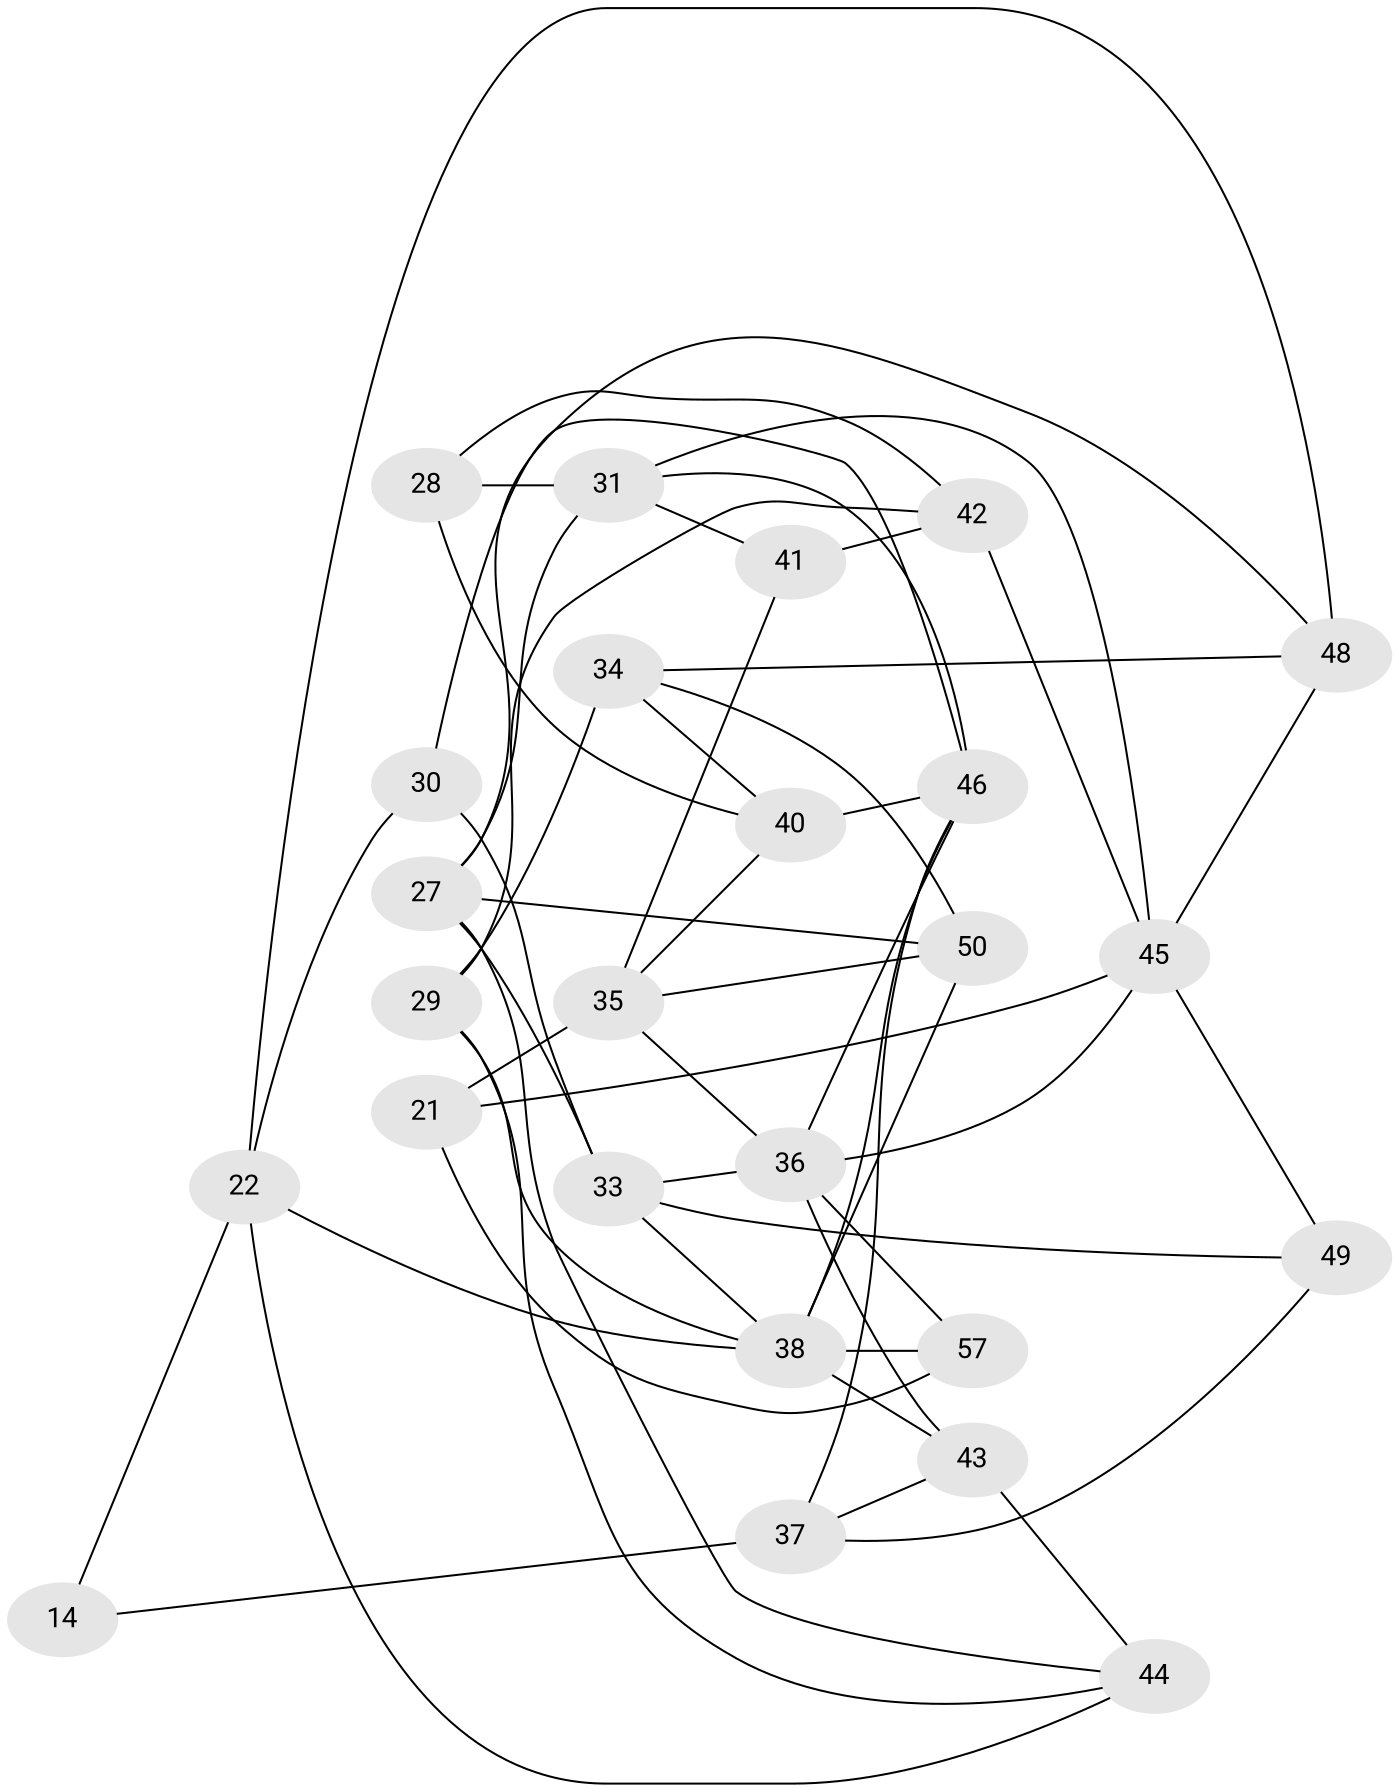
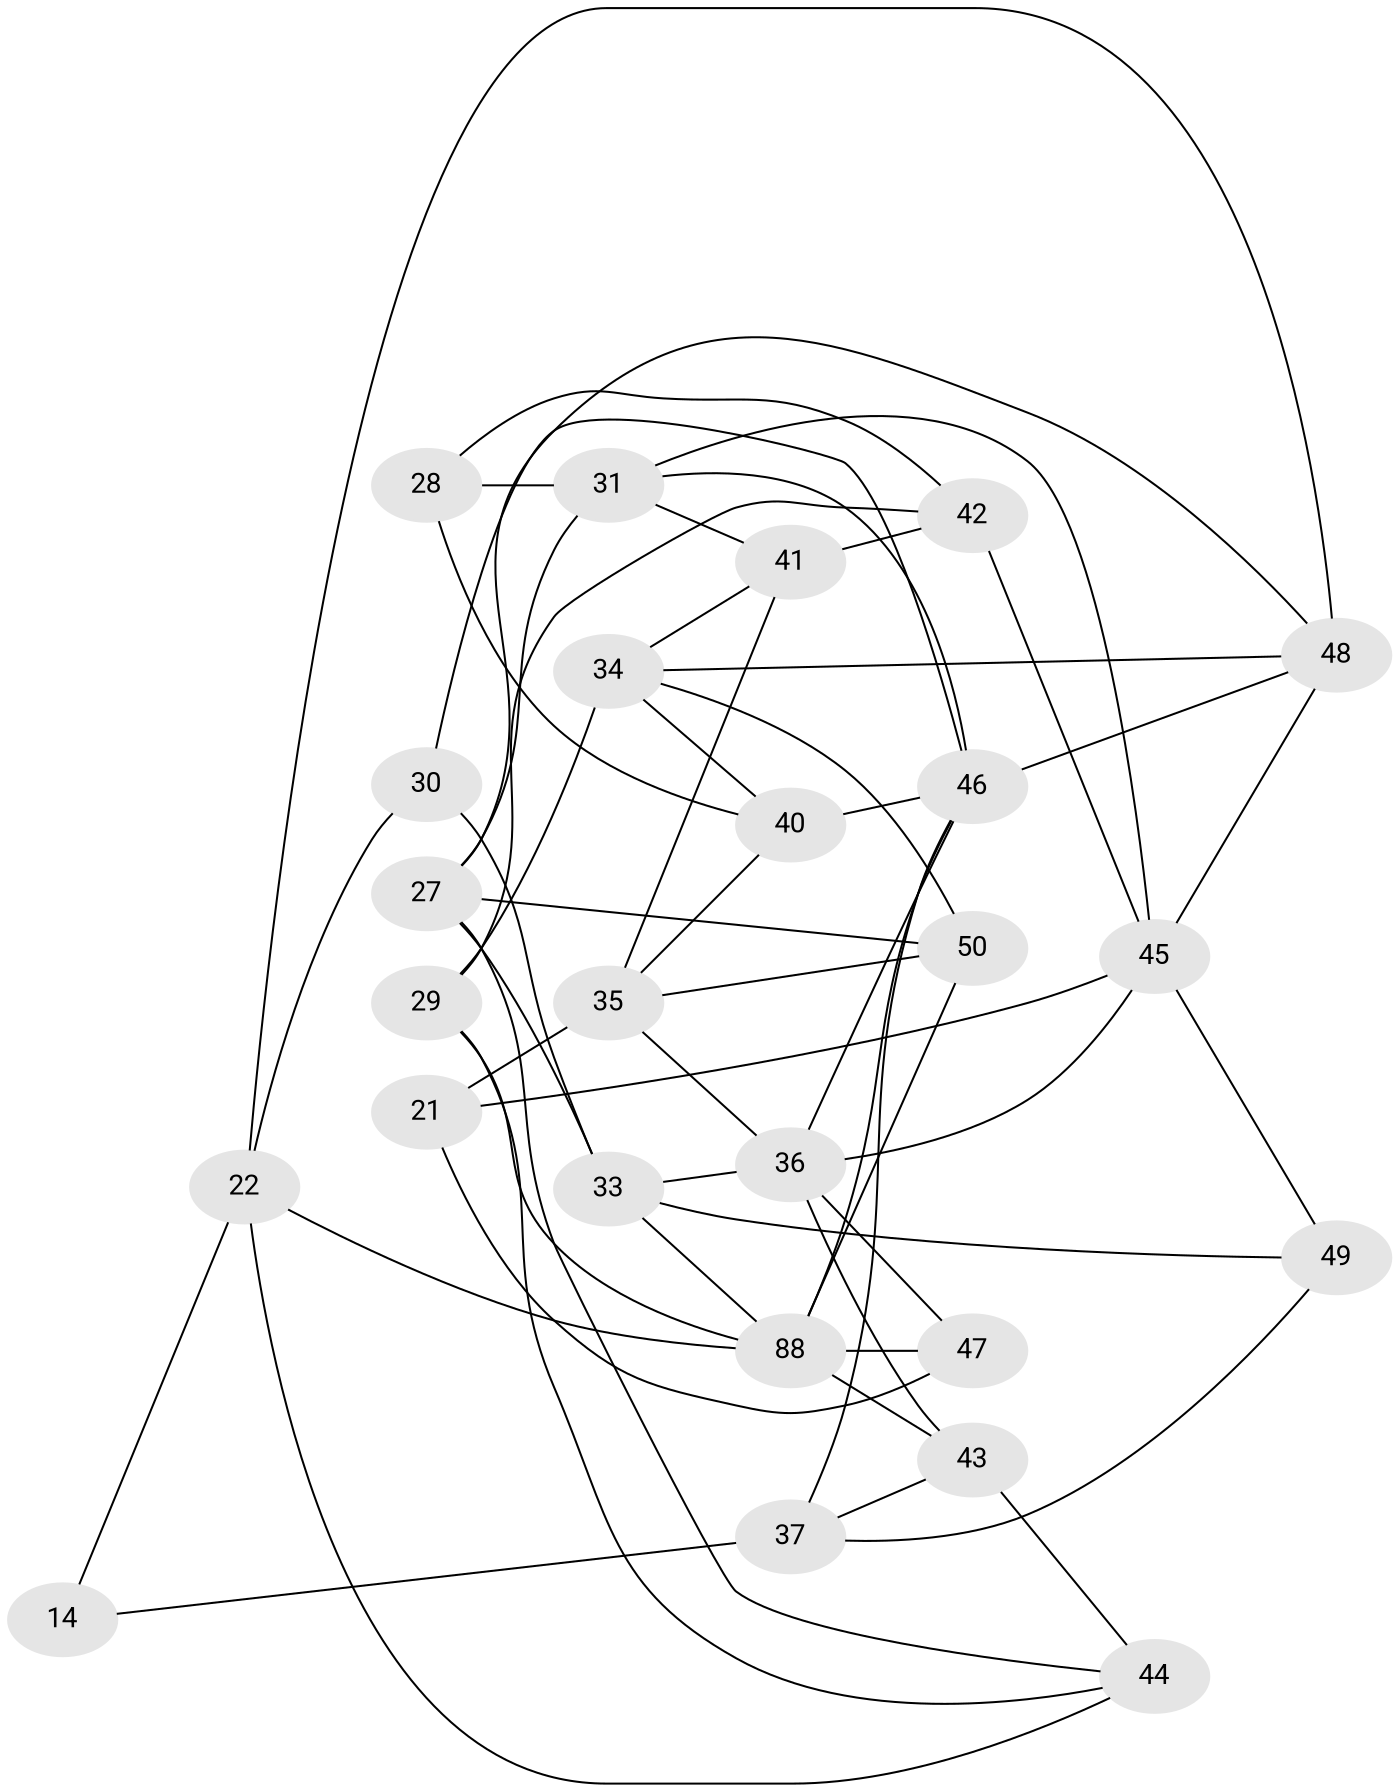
none -> (700, 617)
none -> (1155, 721)
(791, 1351) -> (791, 1351)
(973, 1351) -> (973, 1351)
